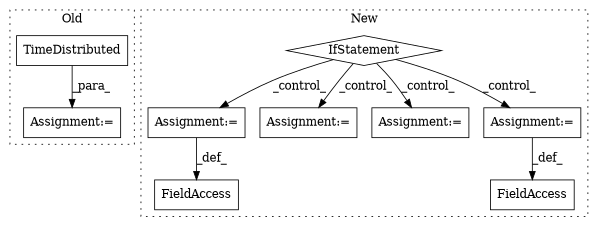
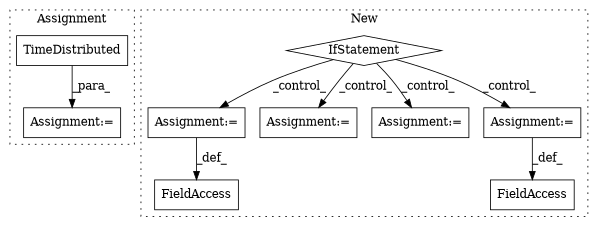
(72, 19) -> (72, 19)
